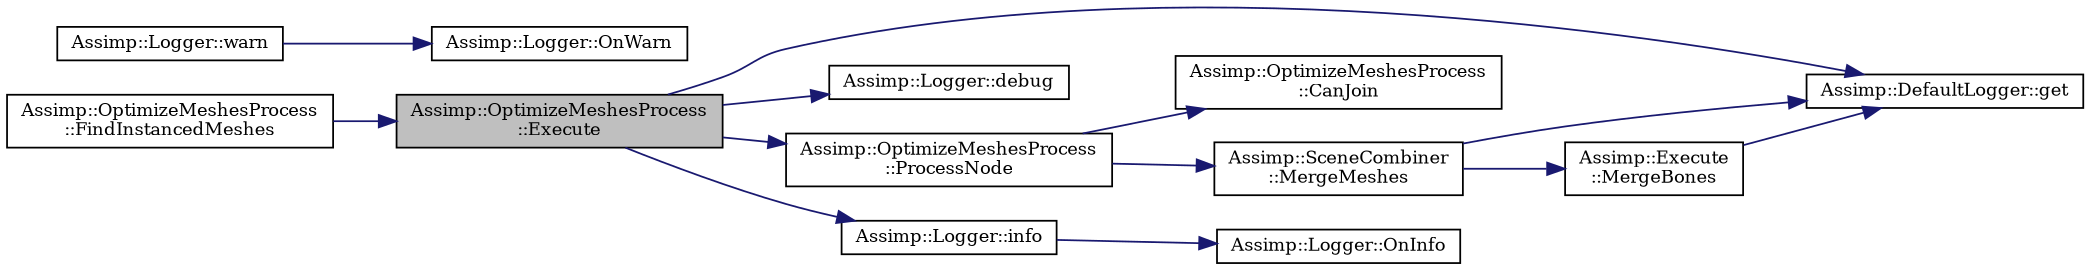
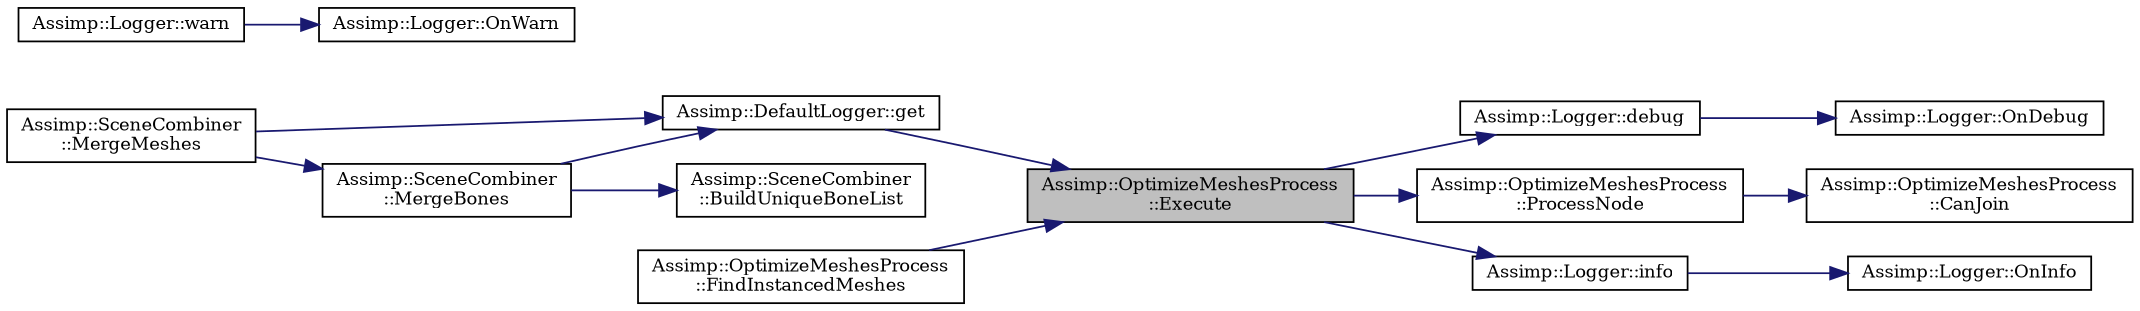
(1253, 8) -> (968, 147)
none -> (1970, 118)
(1154, 165) -> none
(1654, 169) -> (447, 190)
none -> (801, 190)
